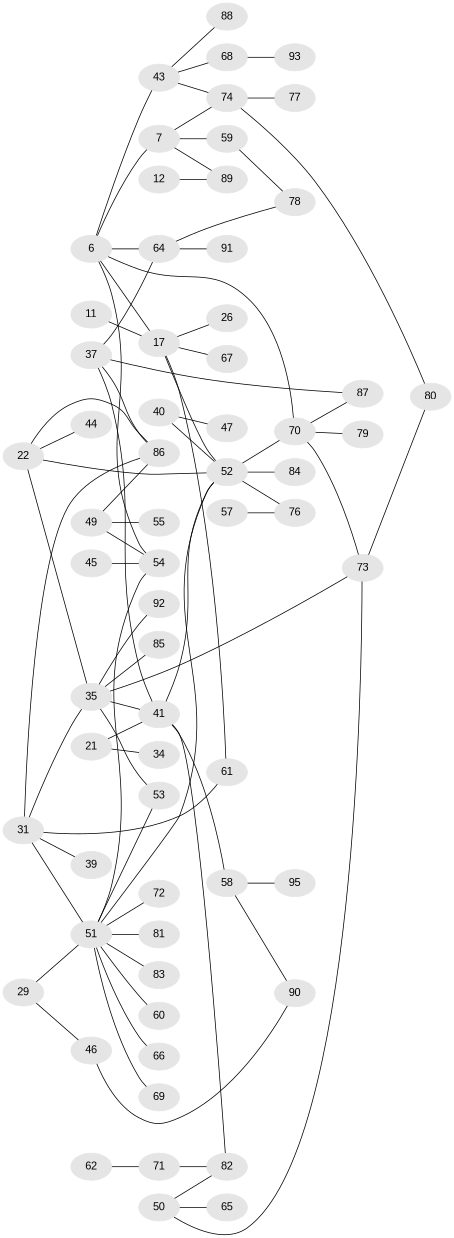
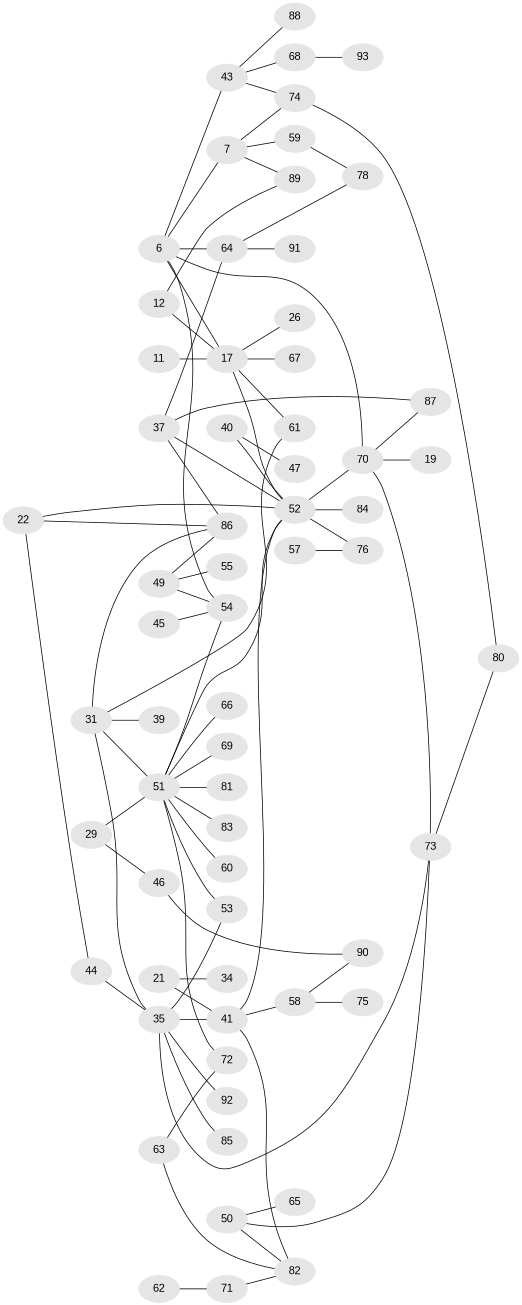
(295, 98) -> none
none -> (200, 337)
(363, 434) -> (431, 460)
(125, 535) -> (227, 469)
(57, 576) -> (125, 996)
(295, 883) -> (363, 1002)
none -> (159, 1150)
